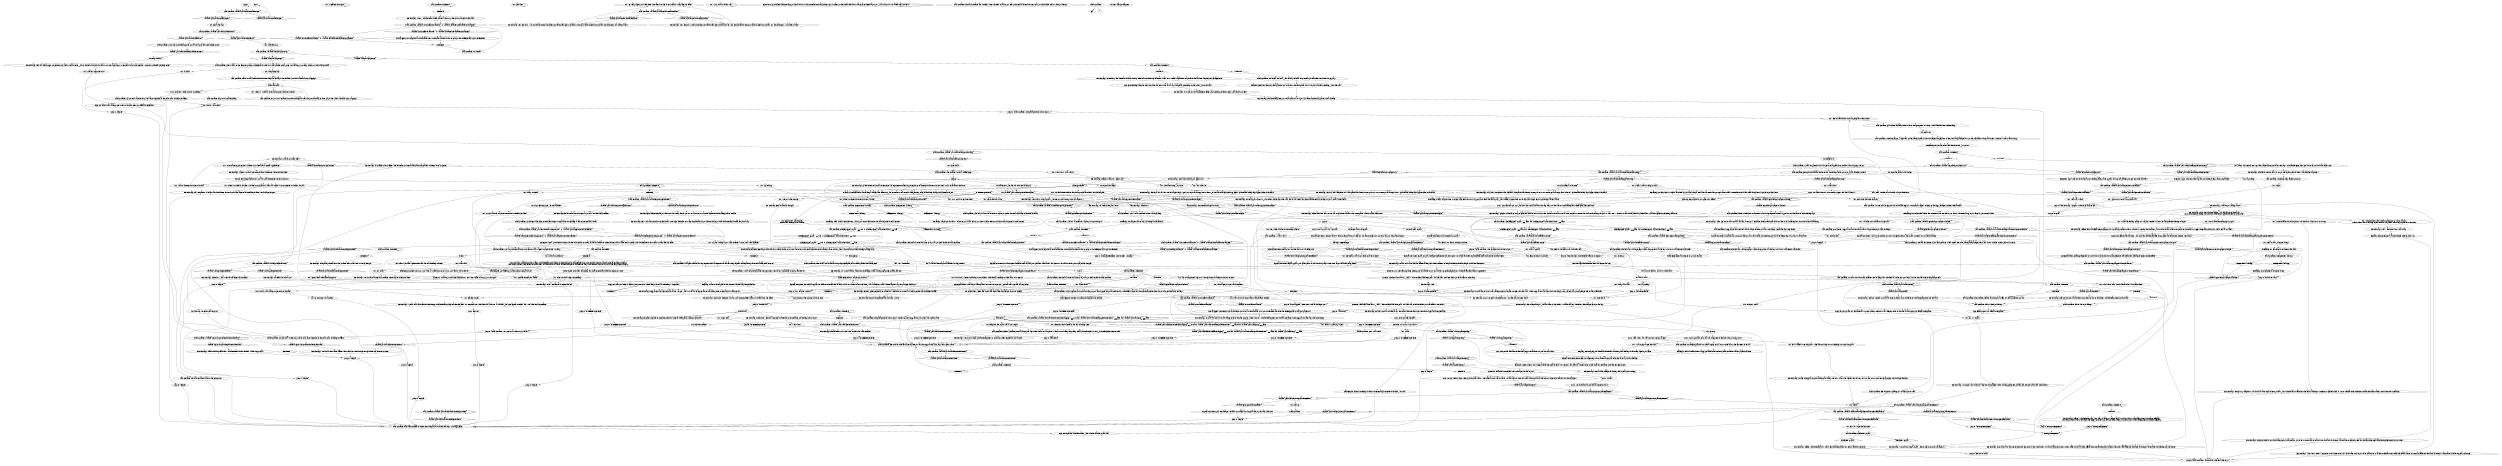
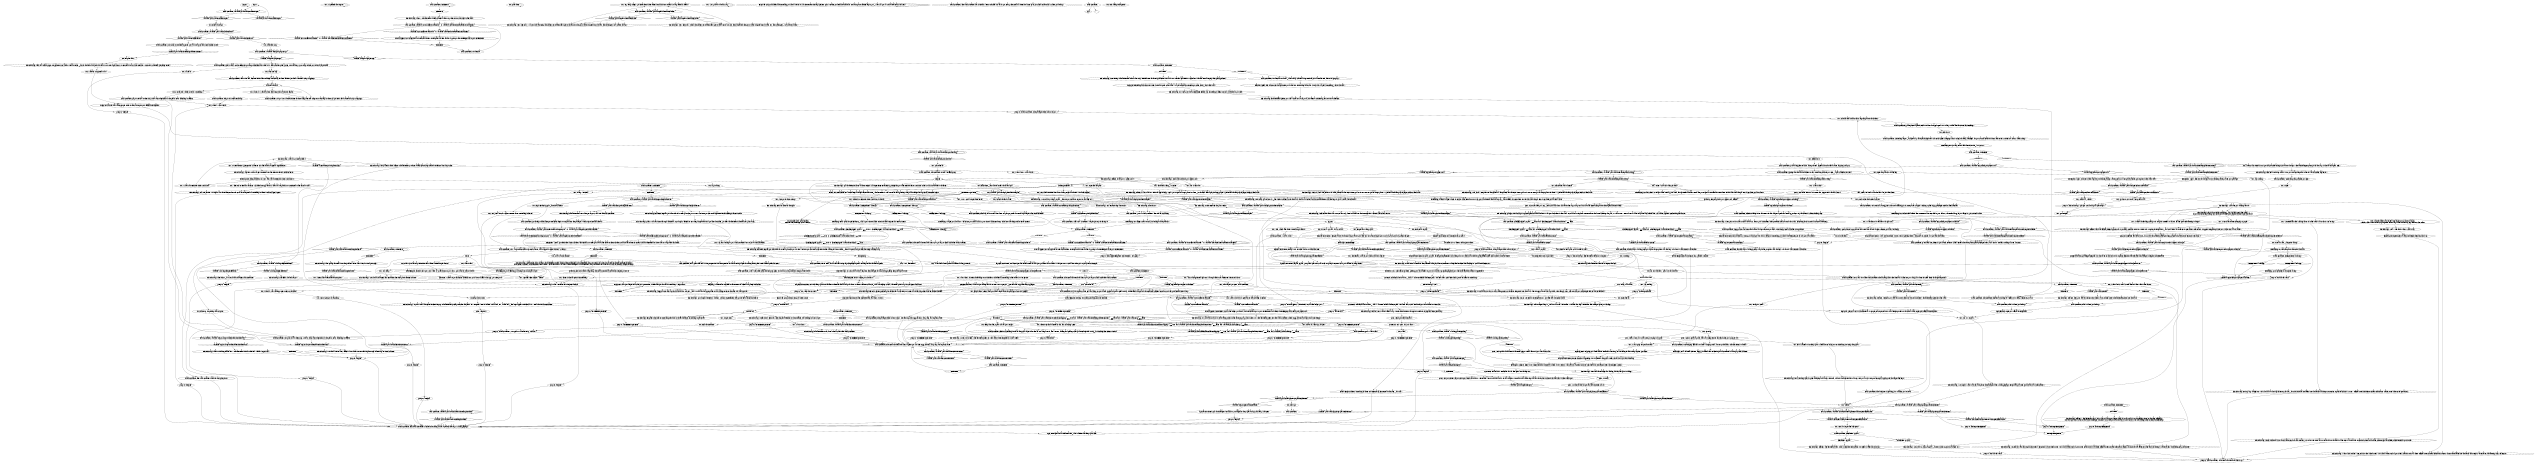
(272, 72) -> (271, 72)
(1685, 256) -> (1690, 256)
